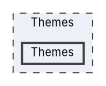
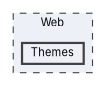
(53, 24) -> (53, 24)
